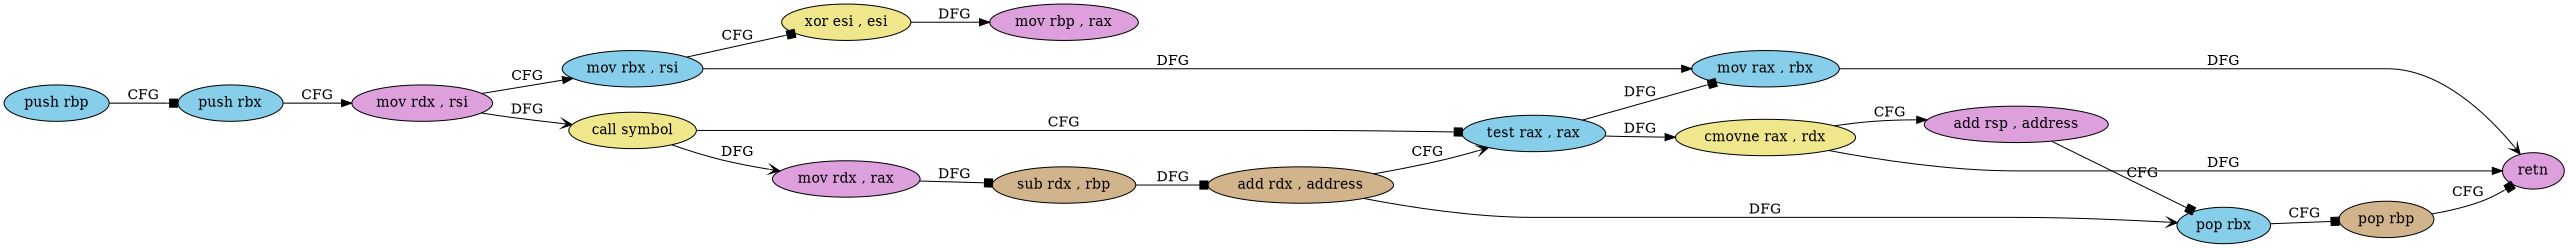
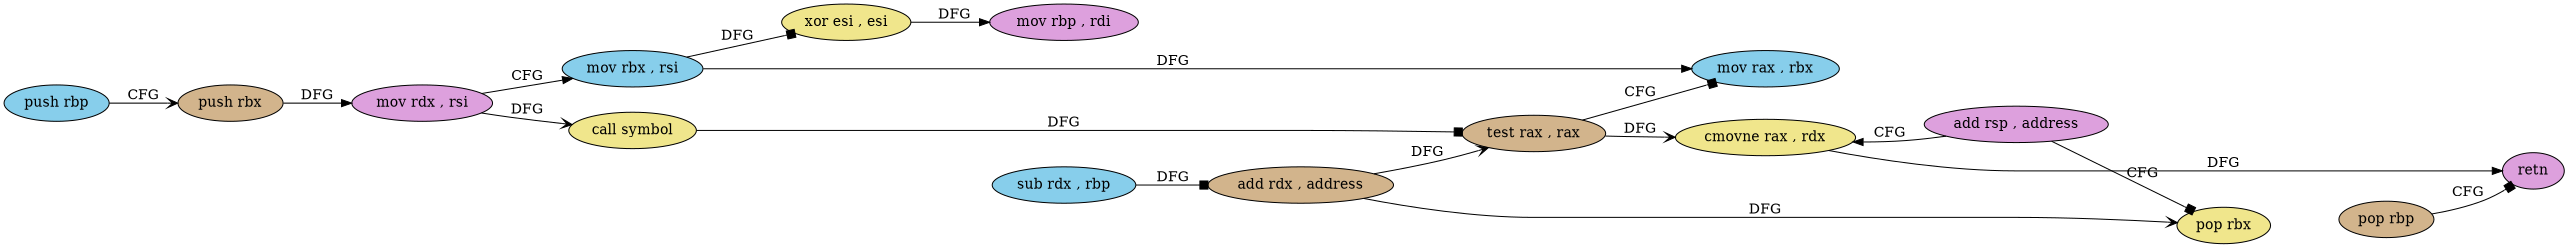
(1064, 22) -> (1064, 22)
(738, 36) -> (738, 36)
(2189, 69) -> none
(1641, 93) -> (1641, 93)
(317, 96) -> (317, 96)
(138, 103) -> (138, 103)
(231, 103) -> (231, 103)
(1875, 121) -> (1905, 141)
(1064, 123) -> (1064, 123)
(1534, 133) -> (1534, 133)
(1635, 137) -> (1635, 137)
(1428, 152) -> (1428, 152)
(846, 179) -> none
(1064, 185) -> (1064, 185)
(2300, 223) -> none
(2224, 225) -> (2224, 225)
